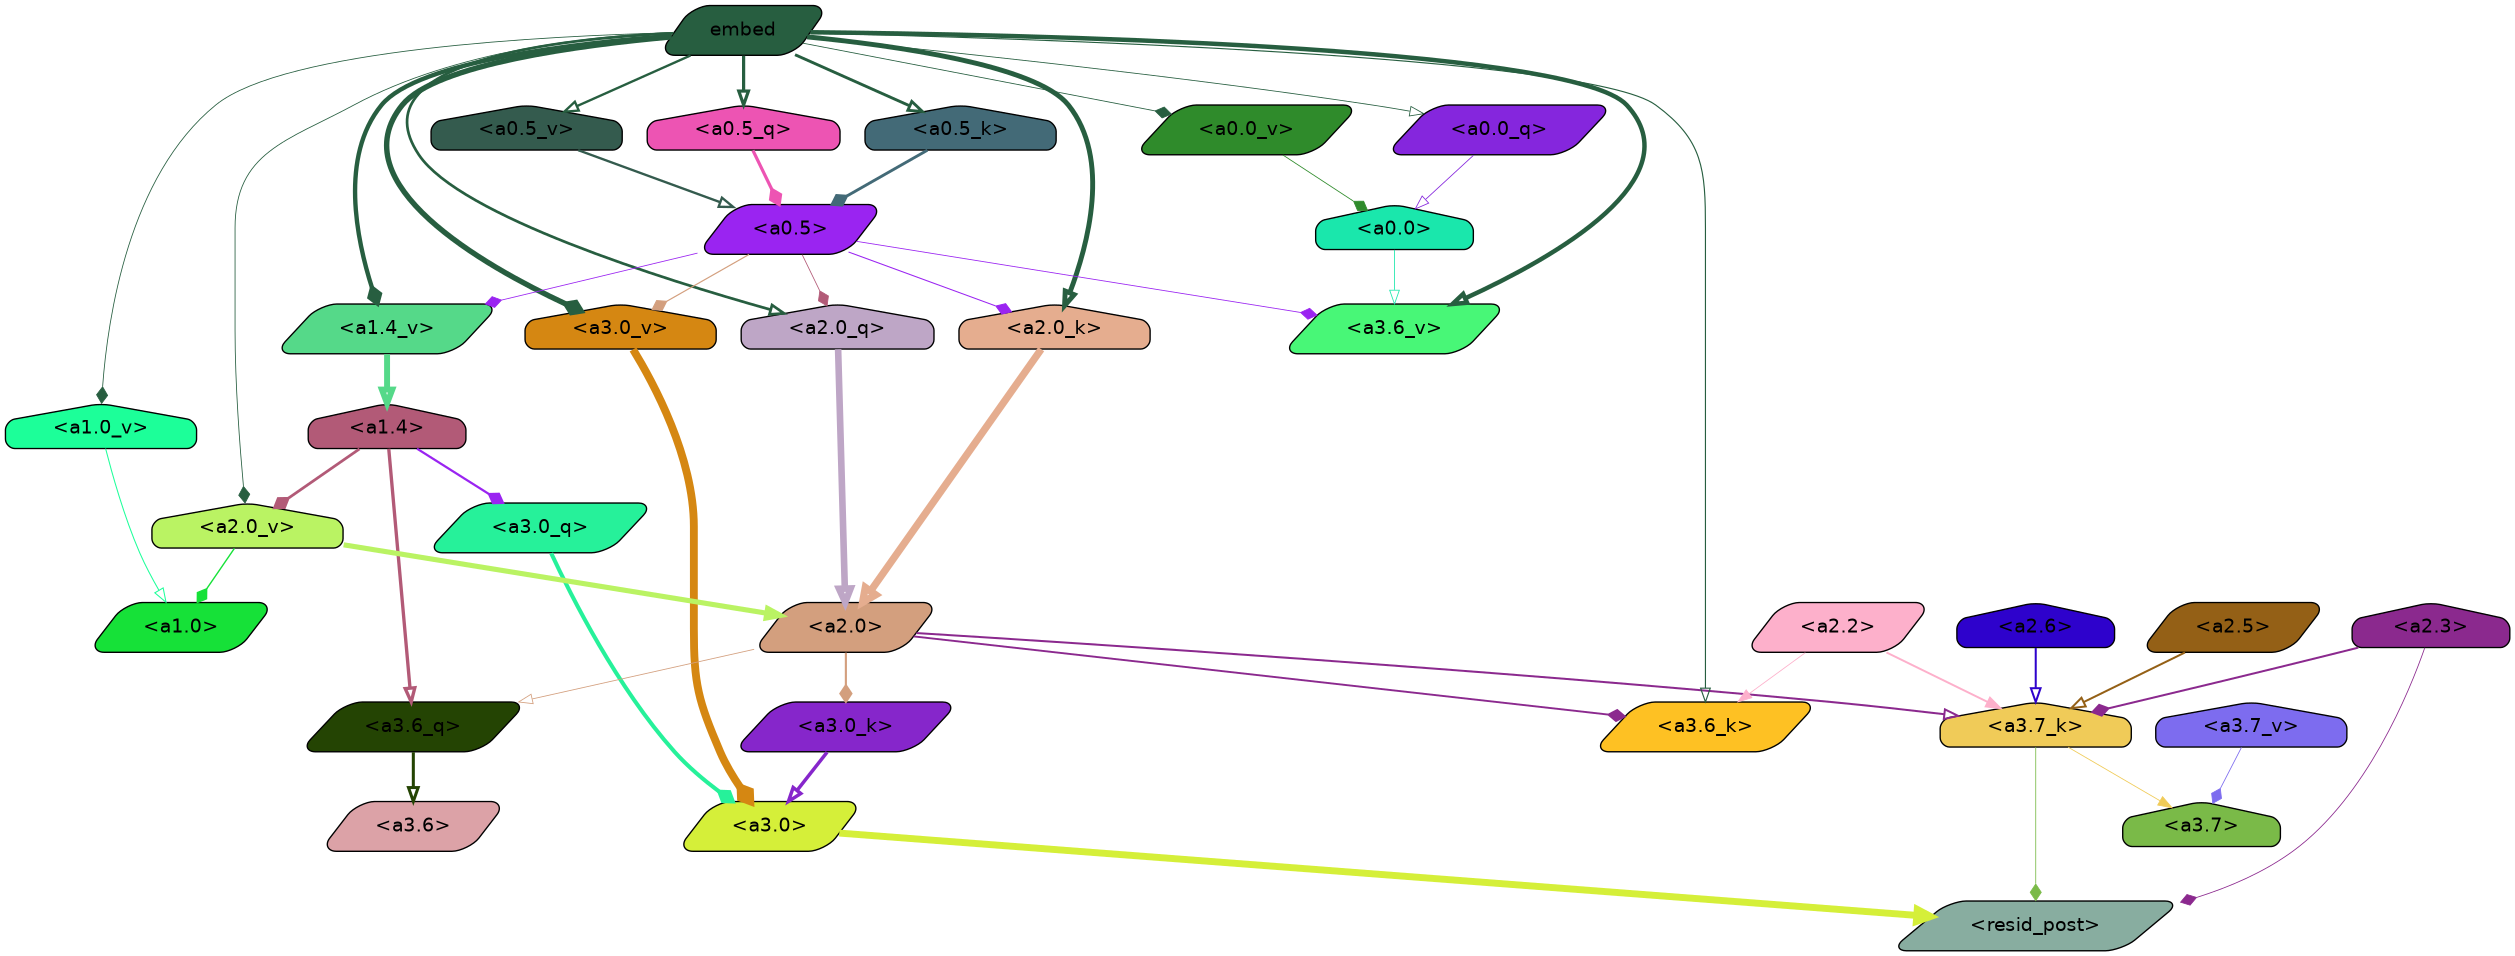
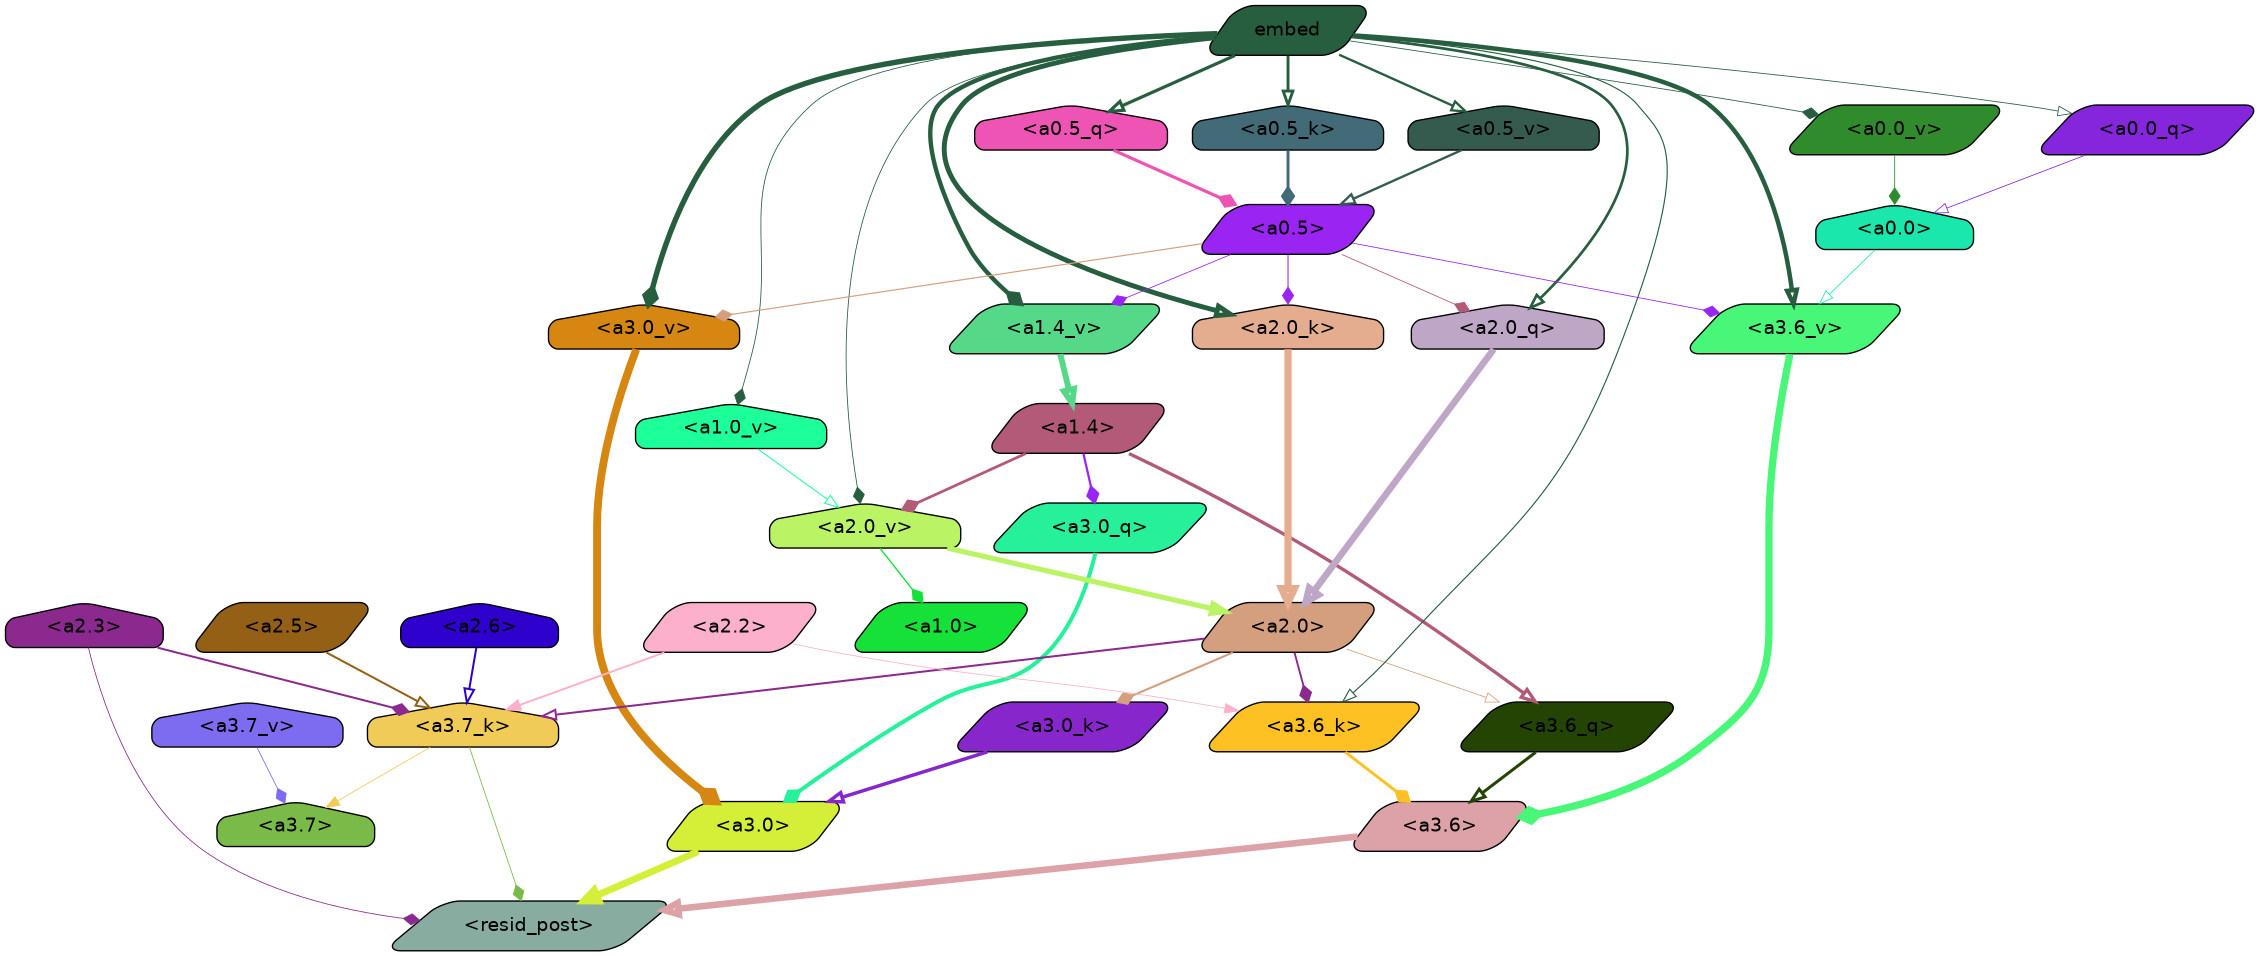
(387, 428) -> (1078, 428)
(127, 521) -> (792, 474)
none -> (1768, 651)
none -> (1371, 772)
none -> (1018, 873)
